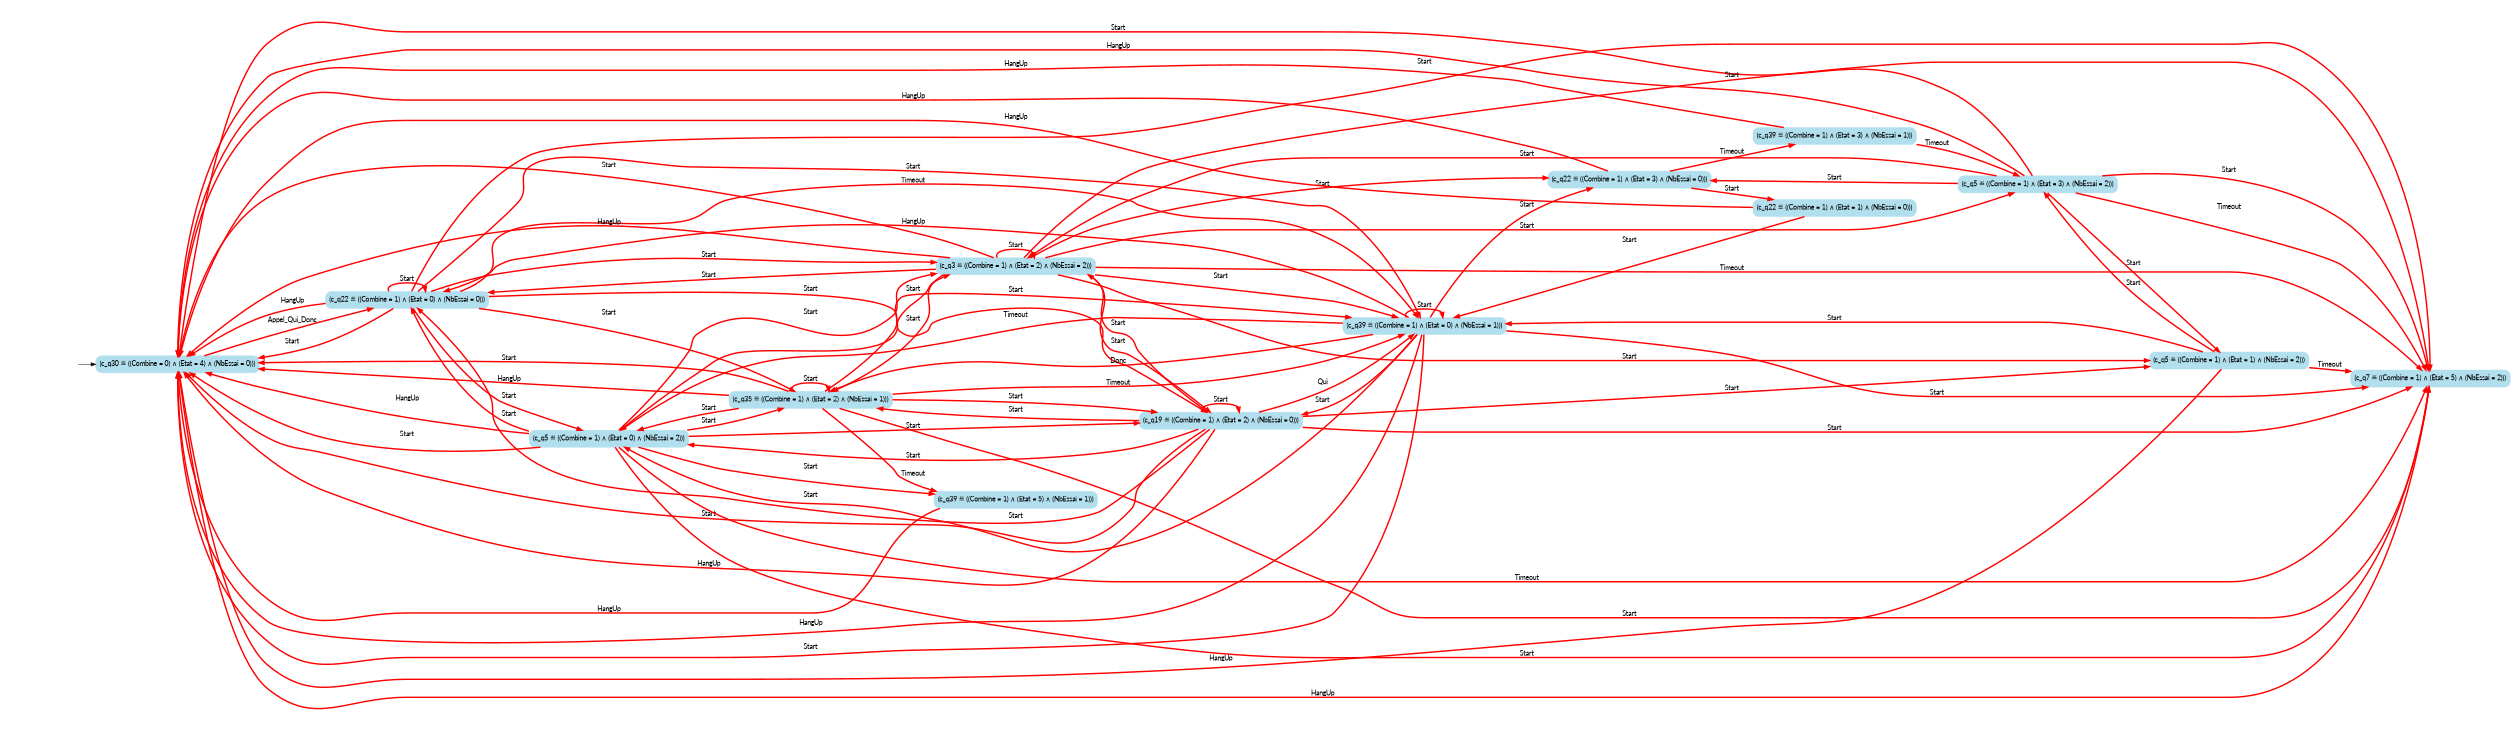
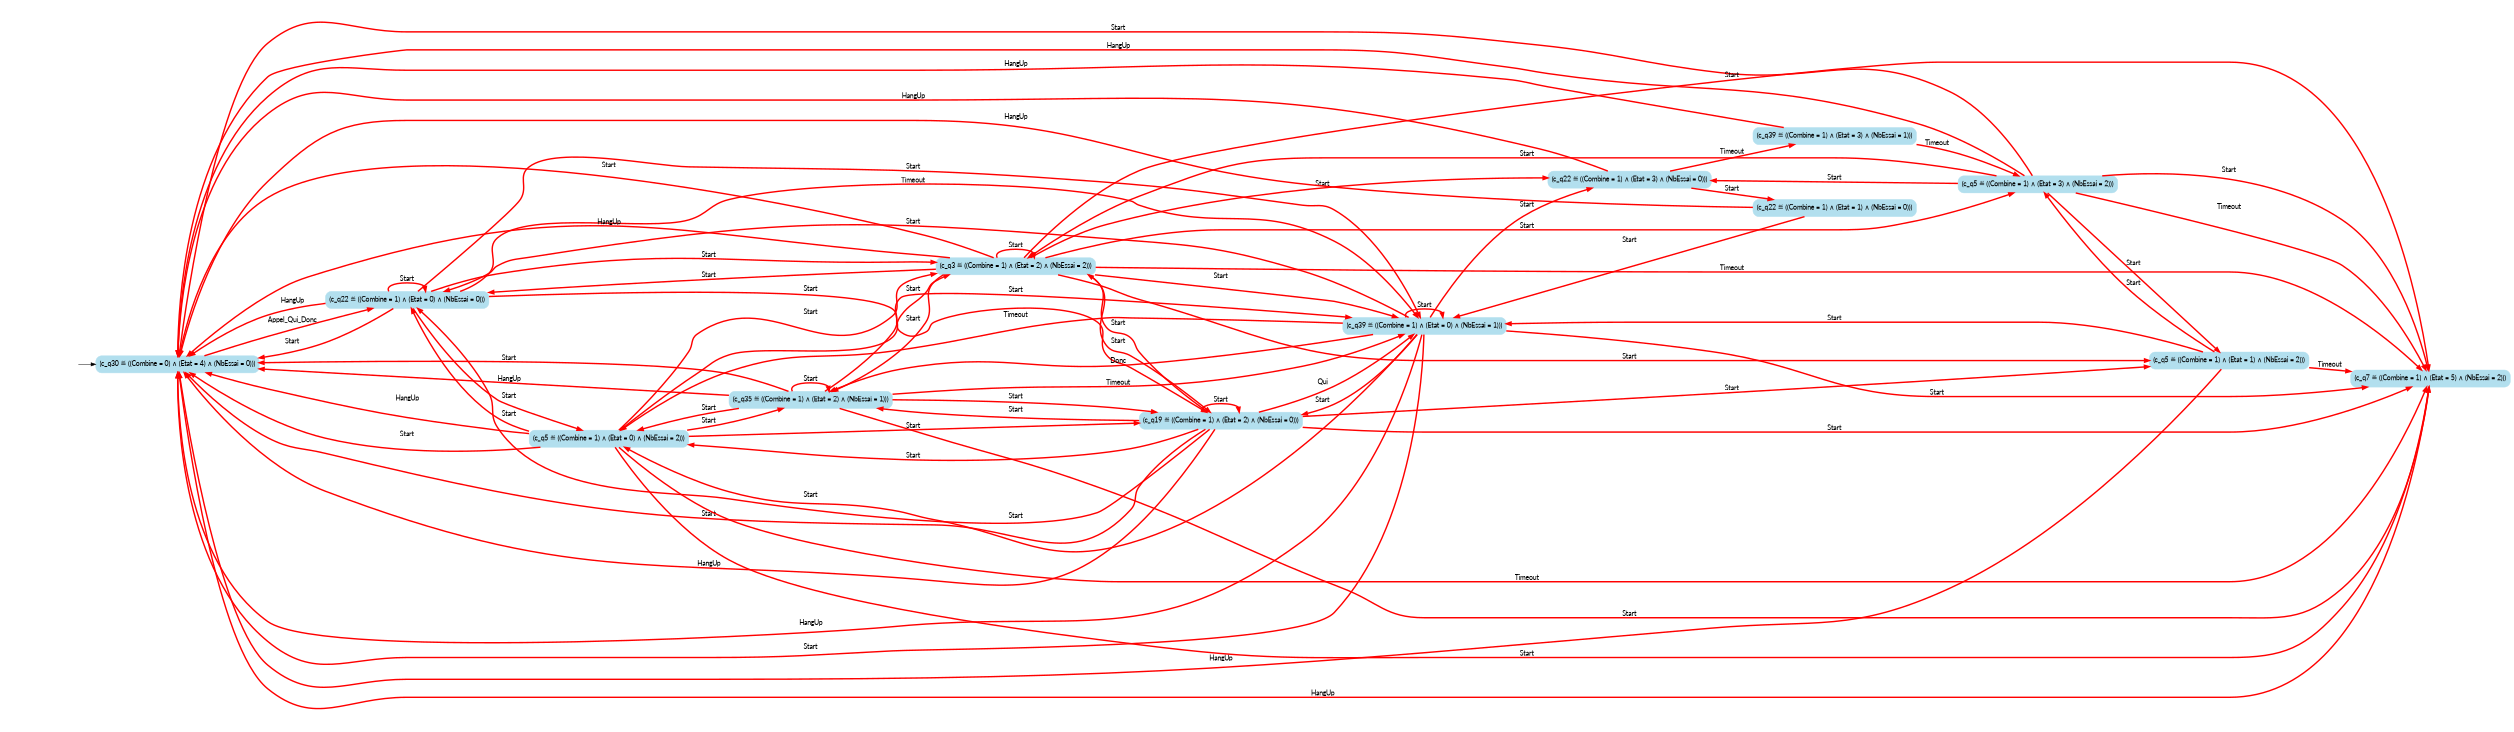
(1442, 78) -> none
(913, 222) -> (913, 222)
(638, 337) -> none
(1016, 500) -> none
